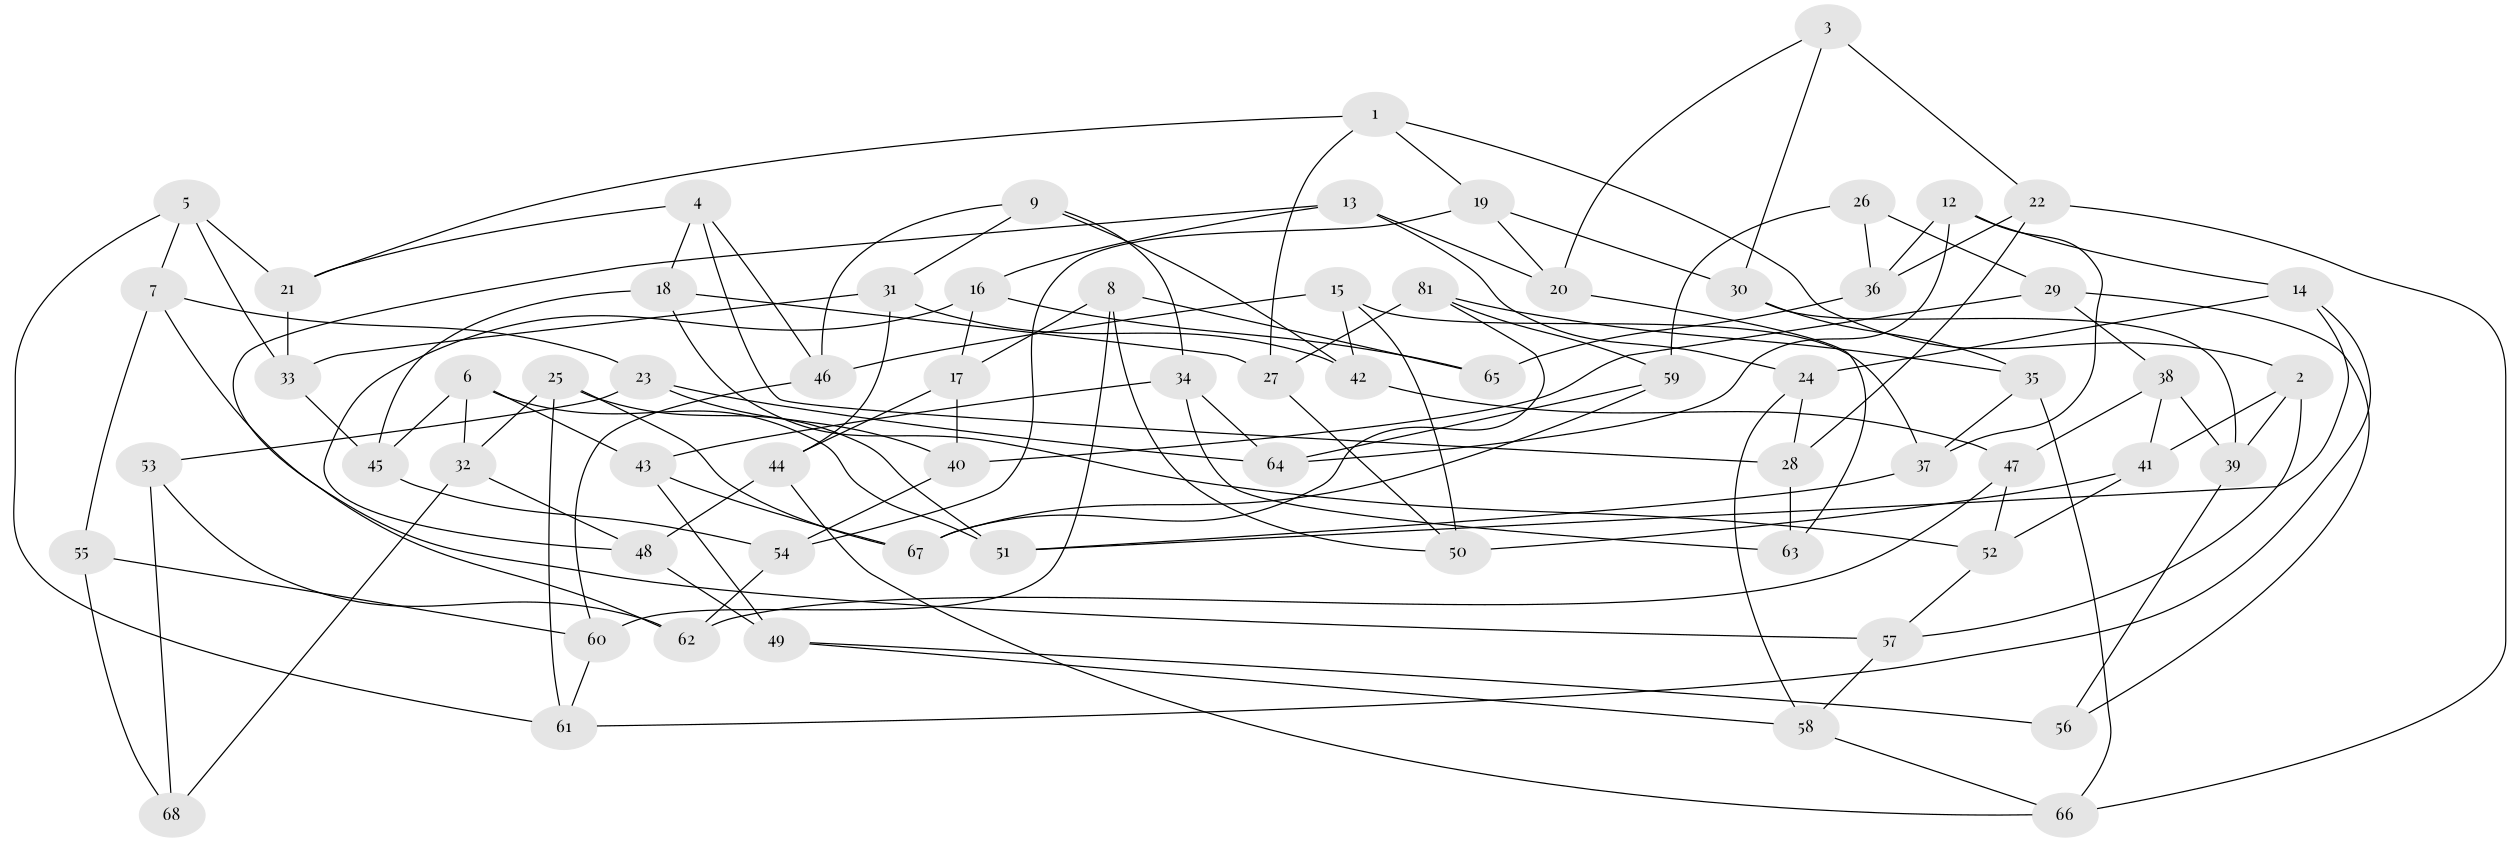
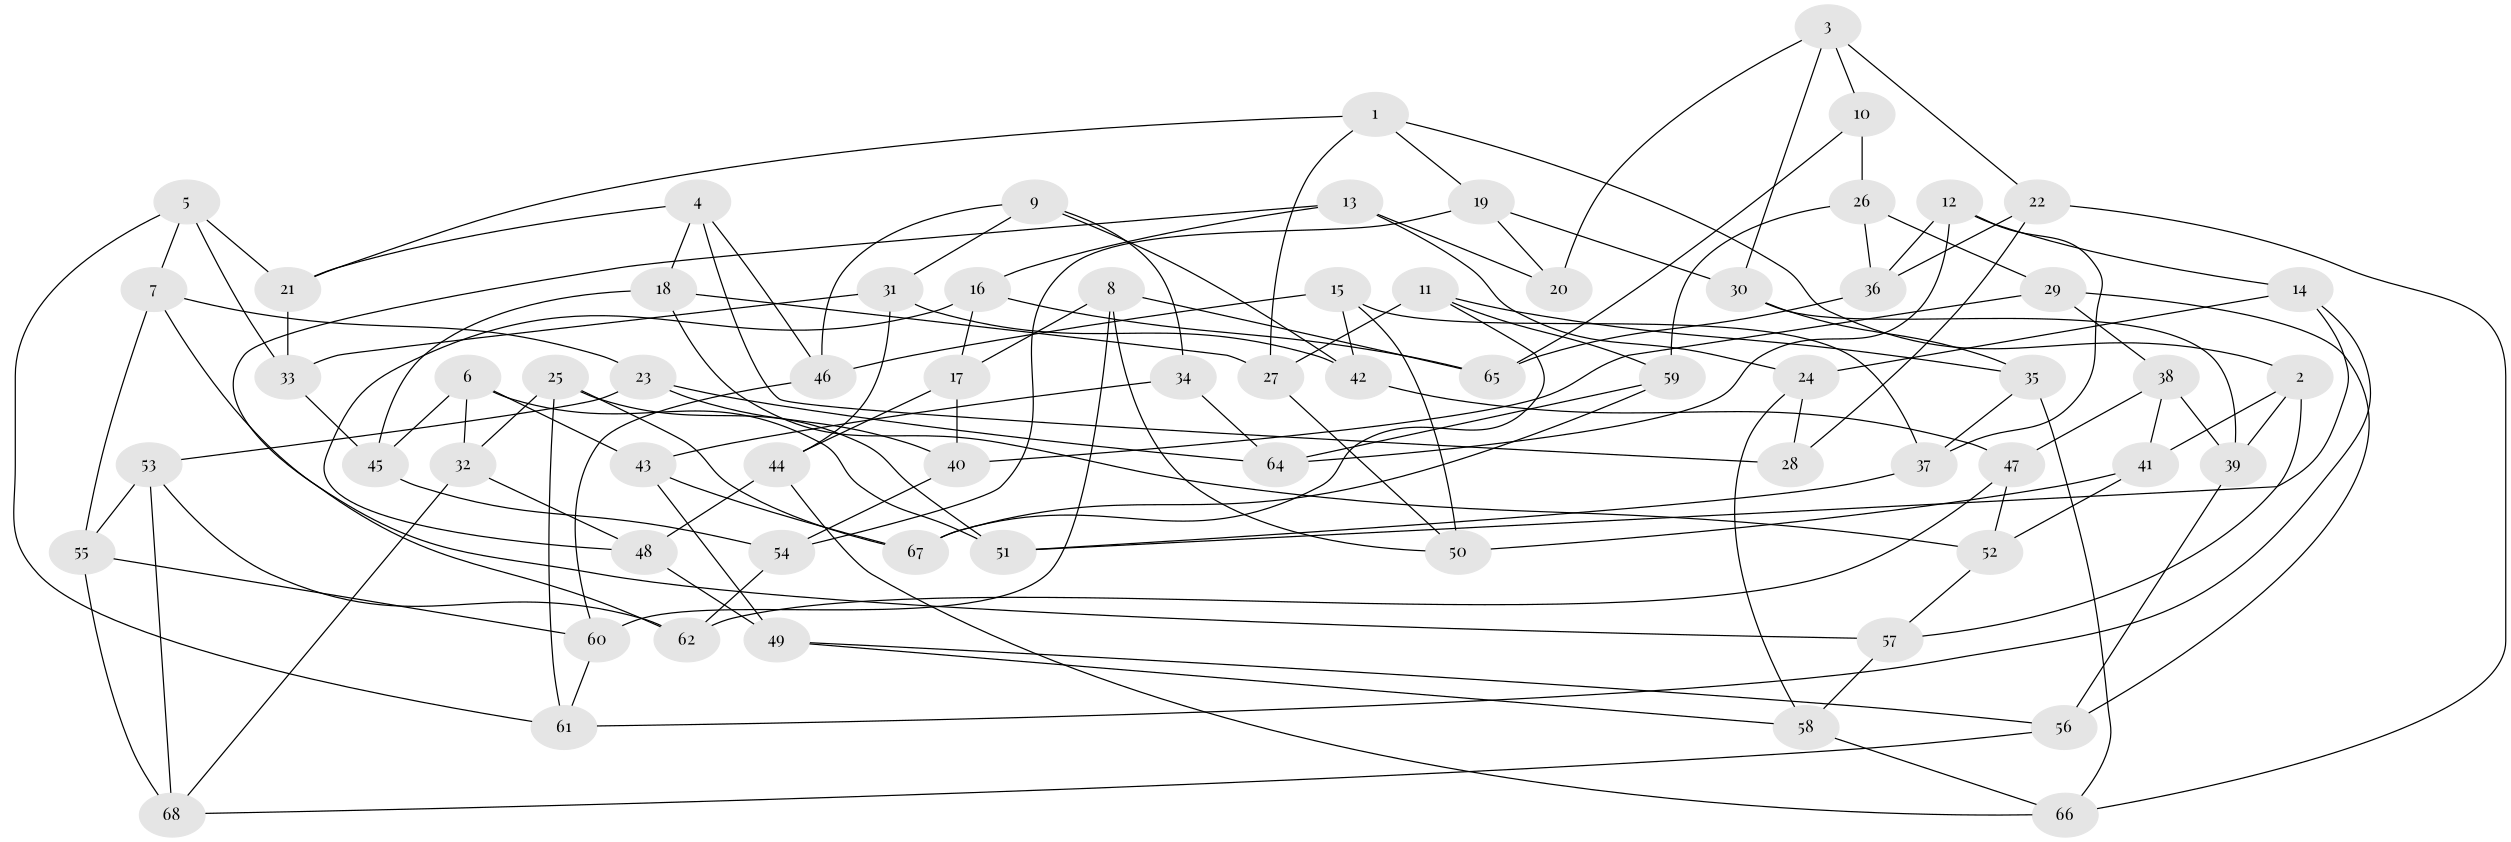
none -> (1862, 114)
(1425, 290) -> (1425, 290)
none -> (116, 509)
(1790, 552) -> none
none -> (1119, 787)
